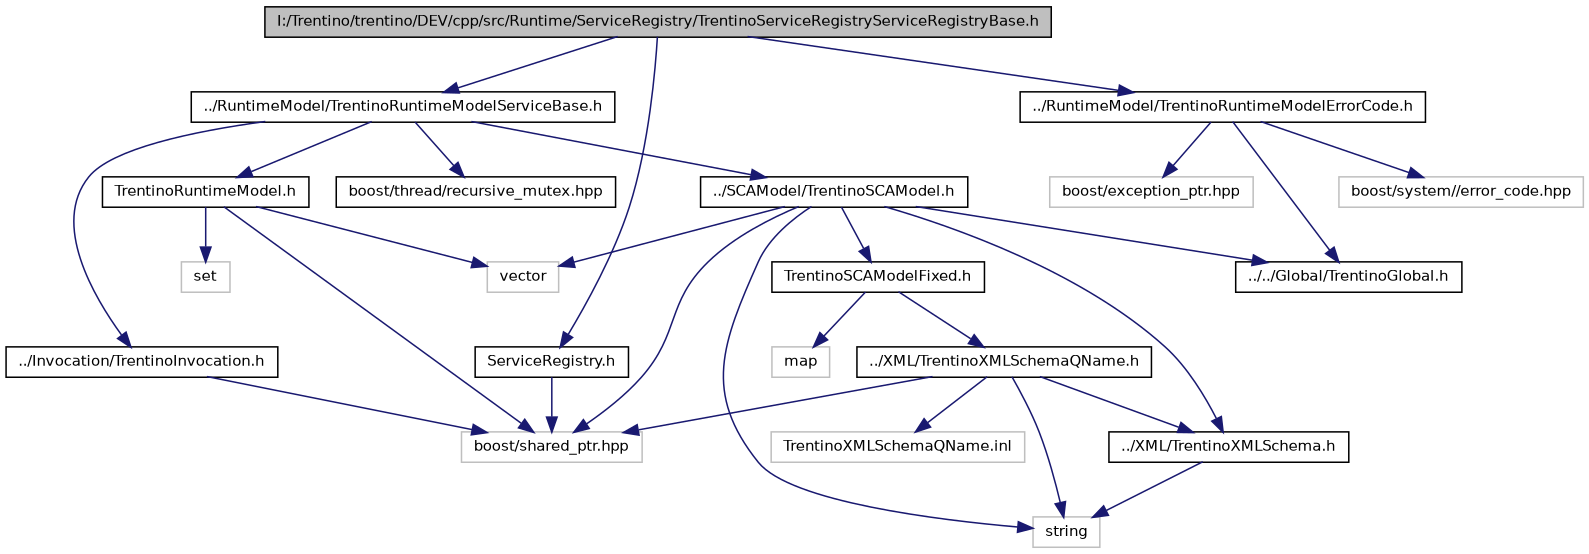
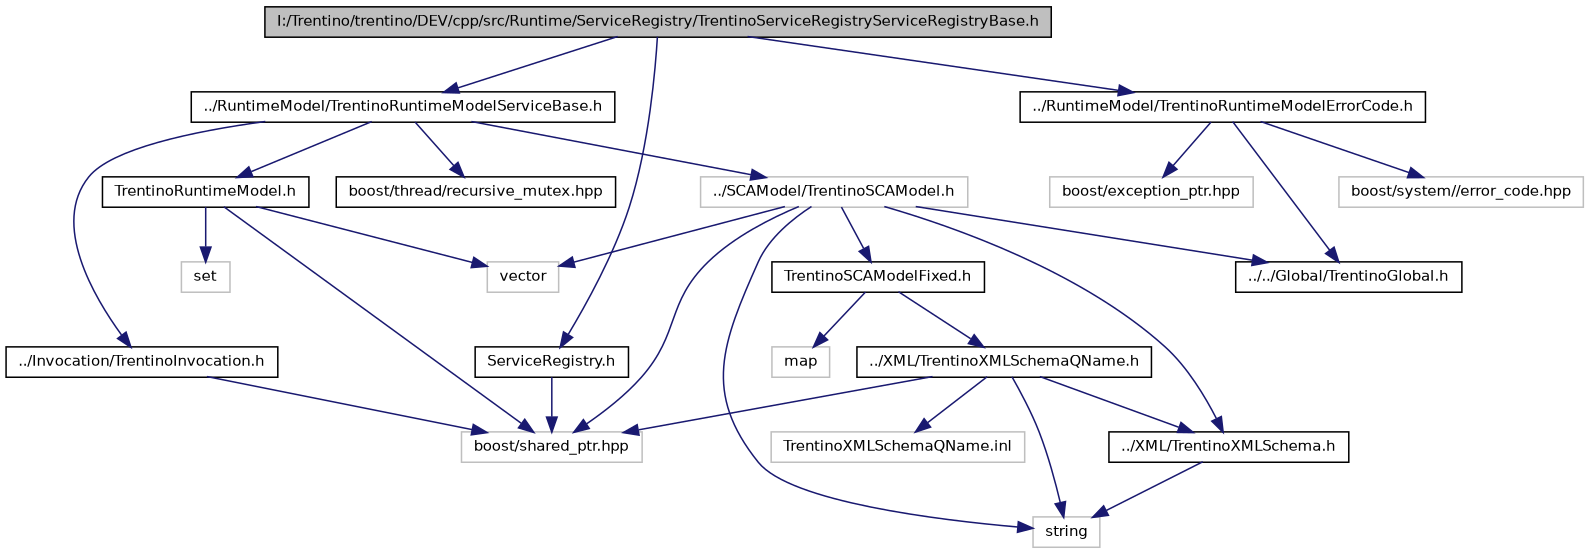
(834, 192) -> (834, 192)
